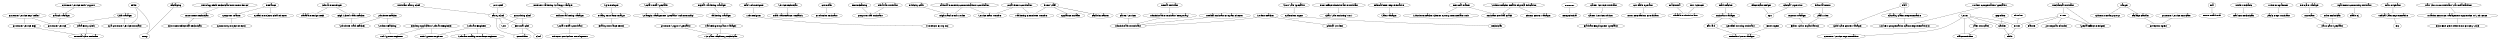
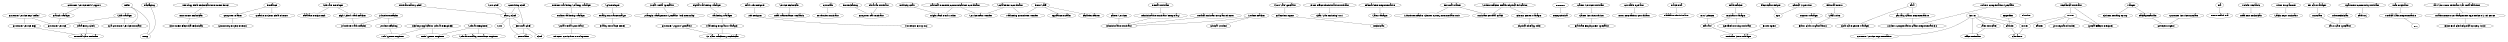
(1691, 10) -> (1707, 21)
(513, 21) -> (513, 10)
none -> (1529, 26)
(2457, 26) -> (2465, 26)
(2010, 36) -> (2017, 36)
